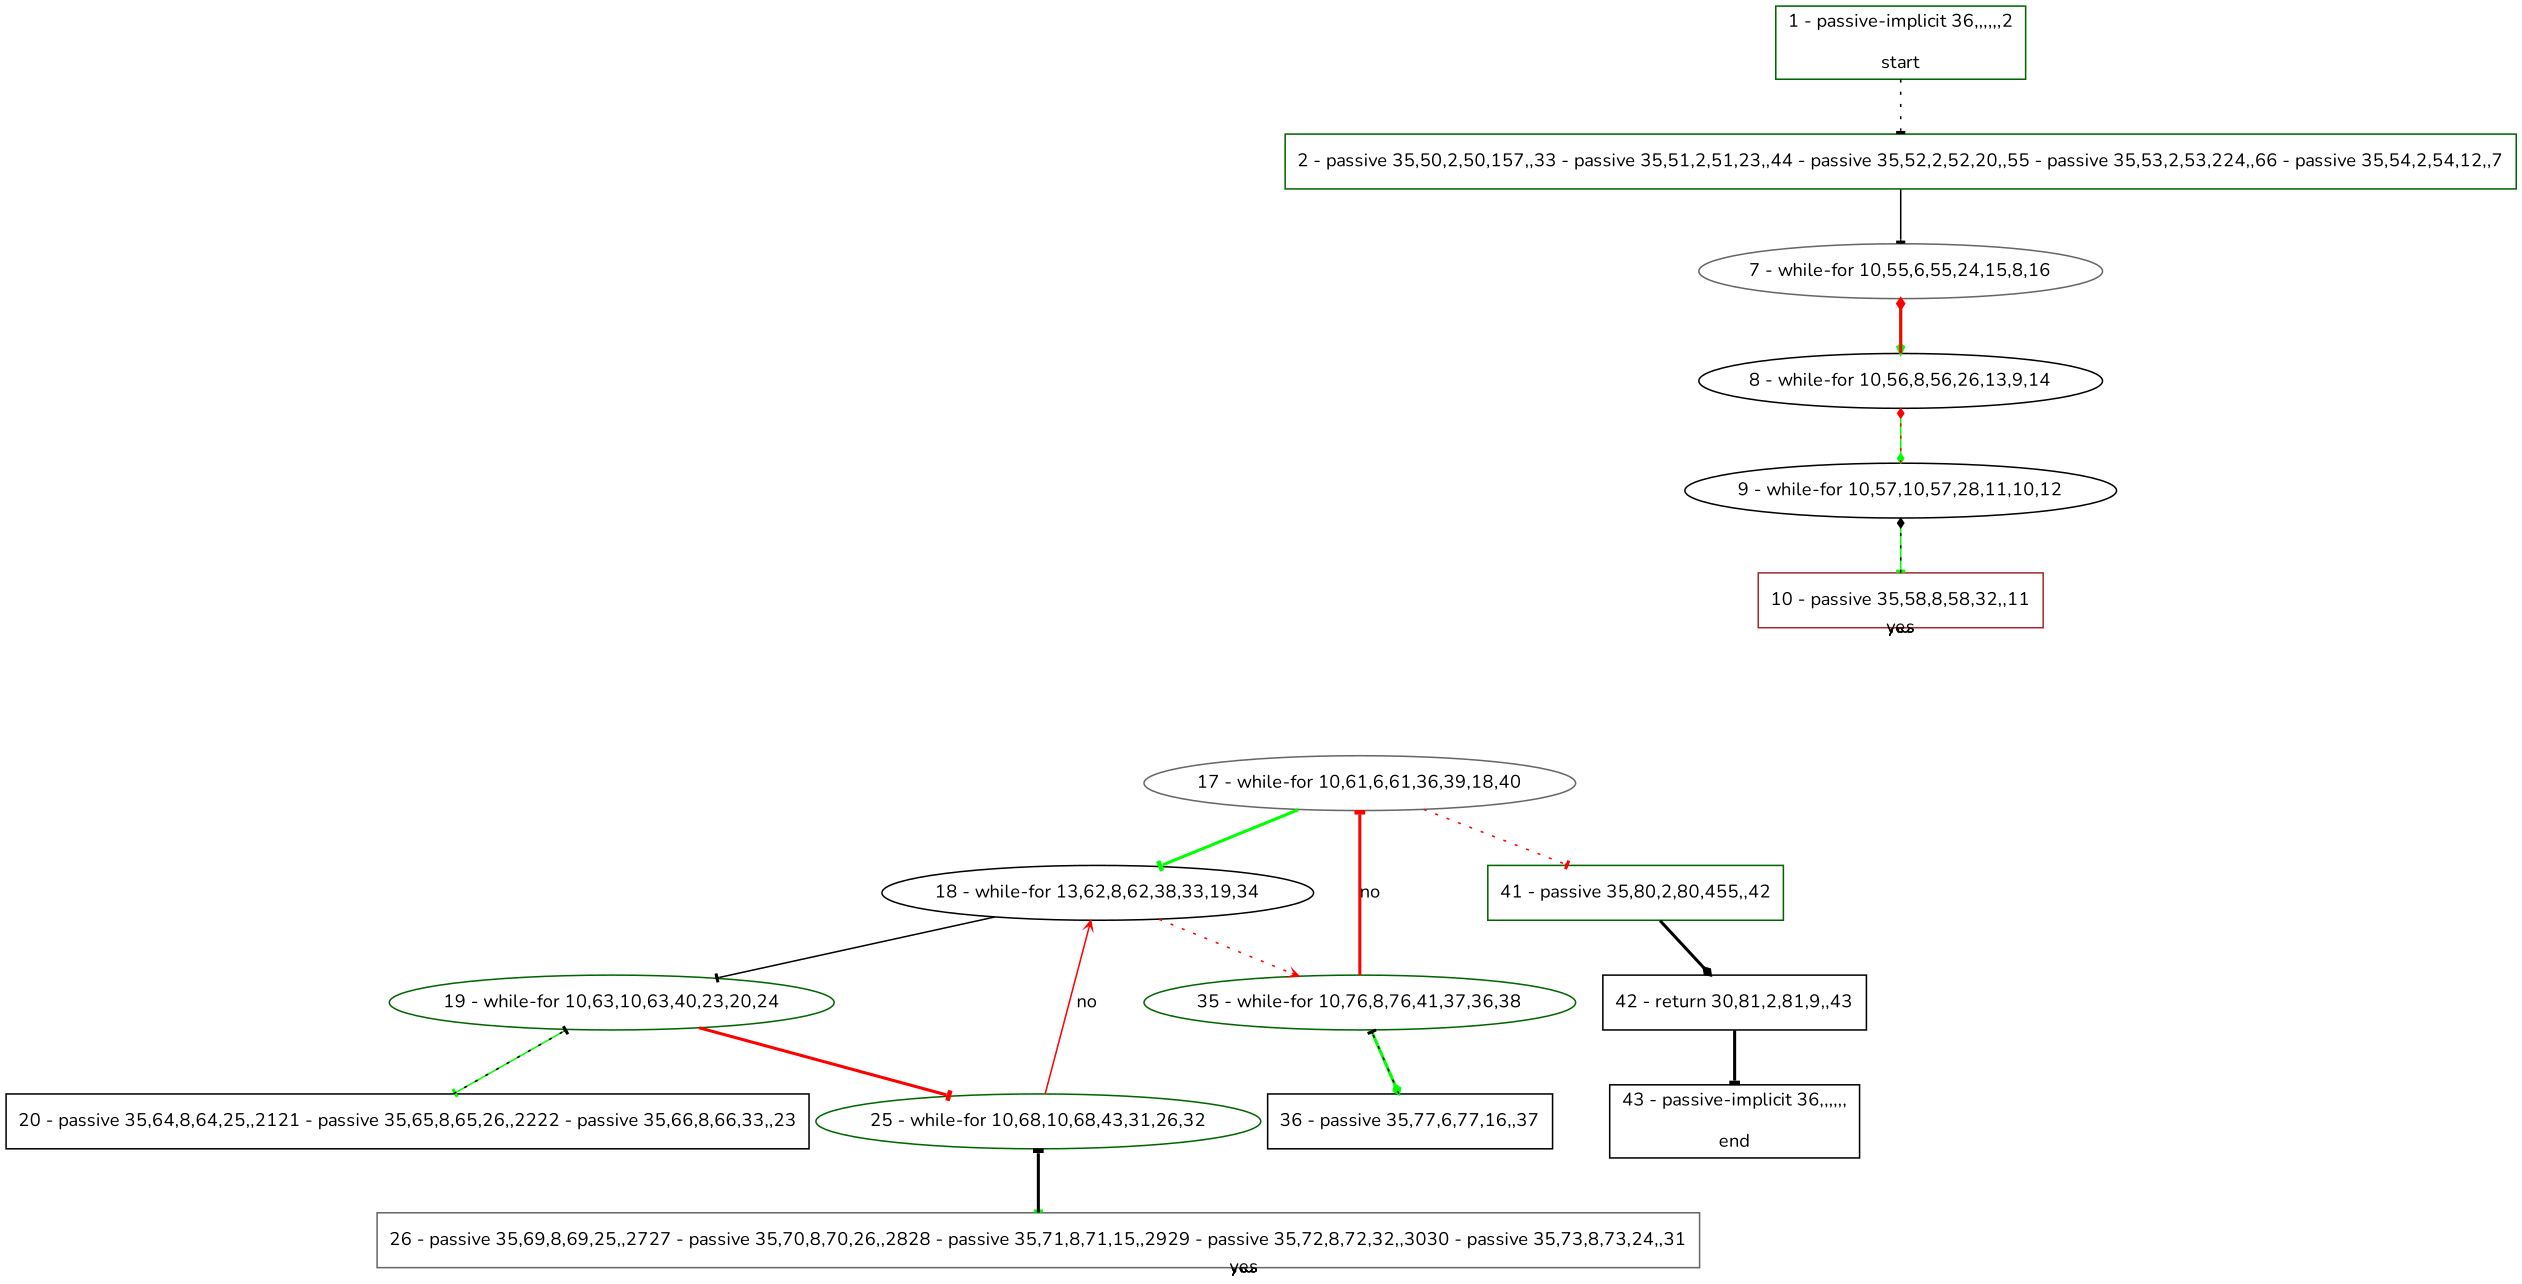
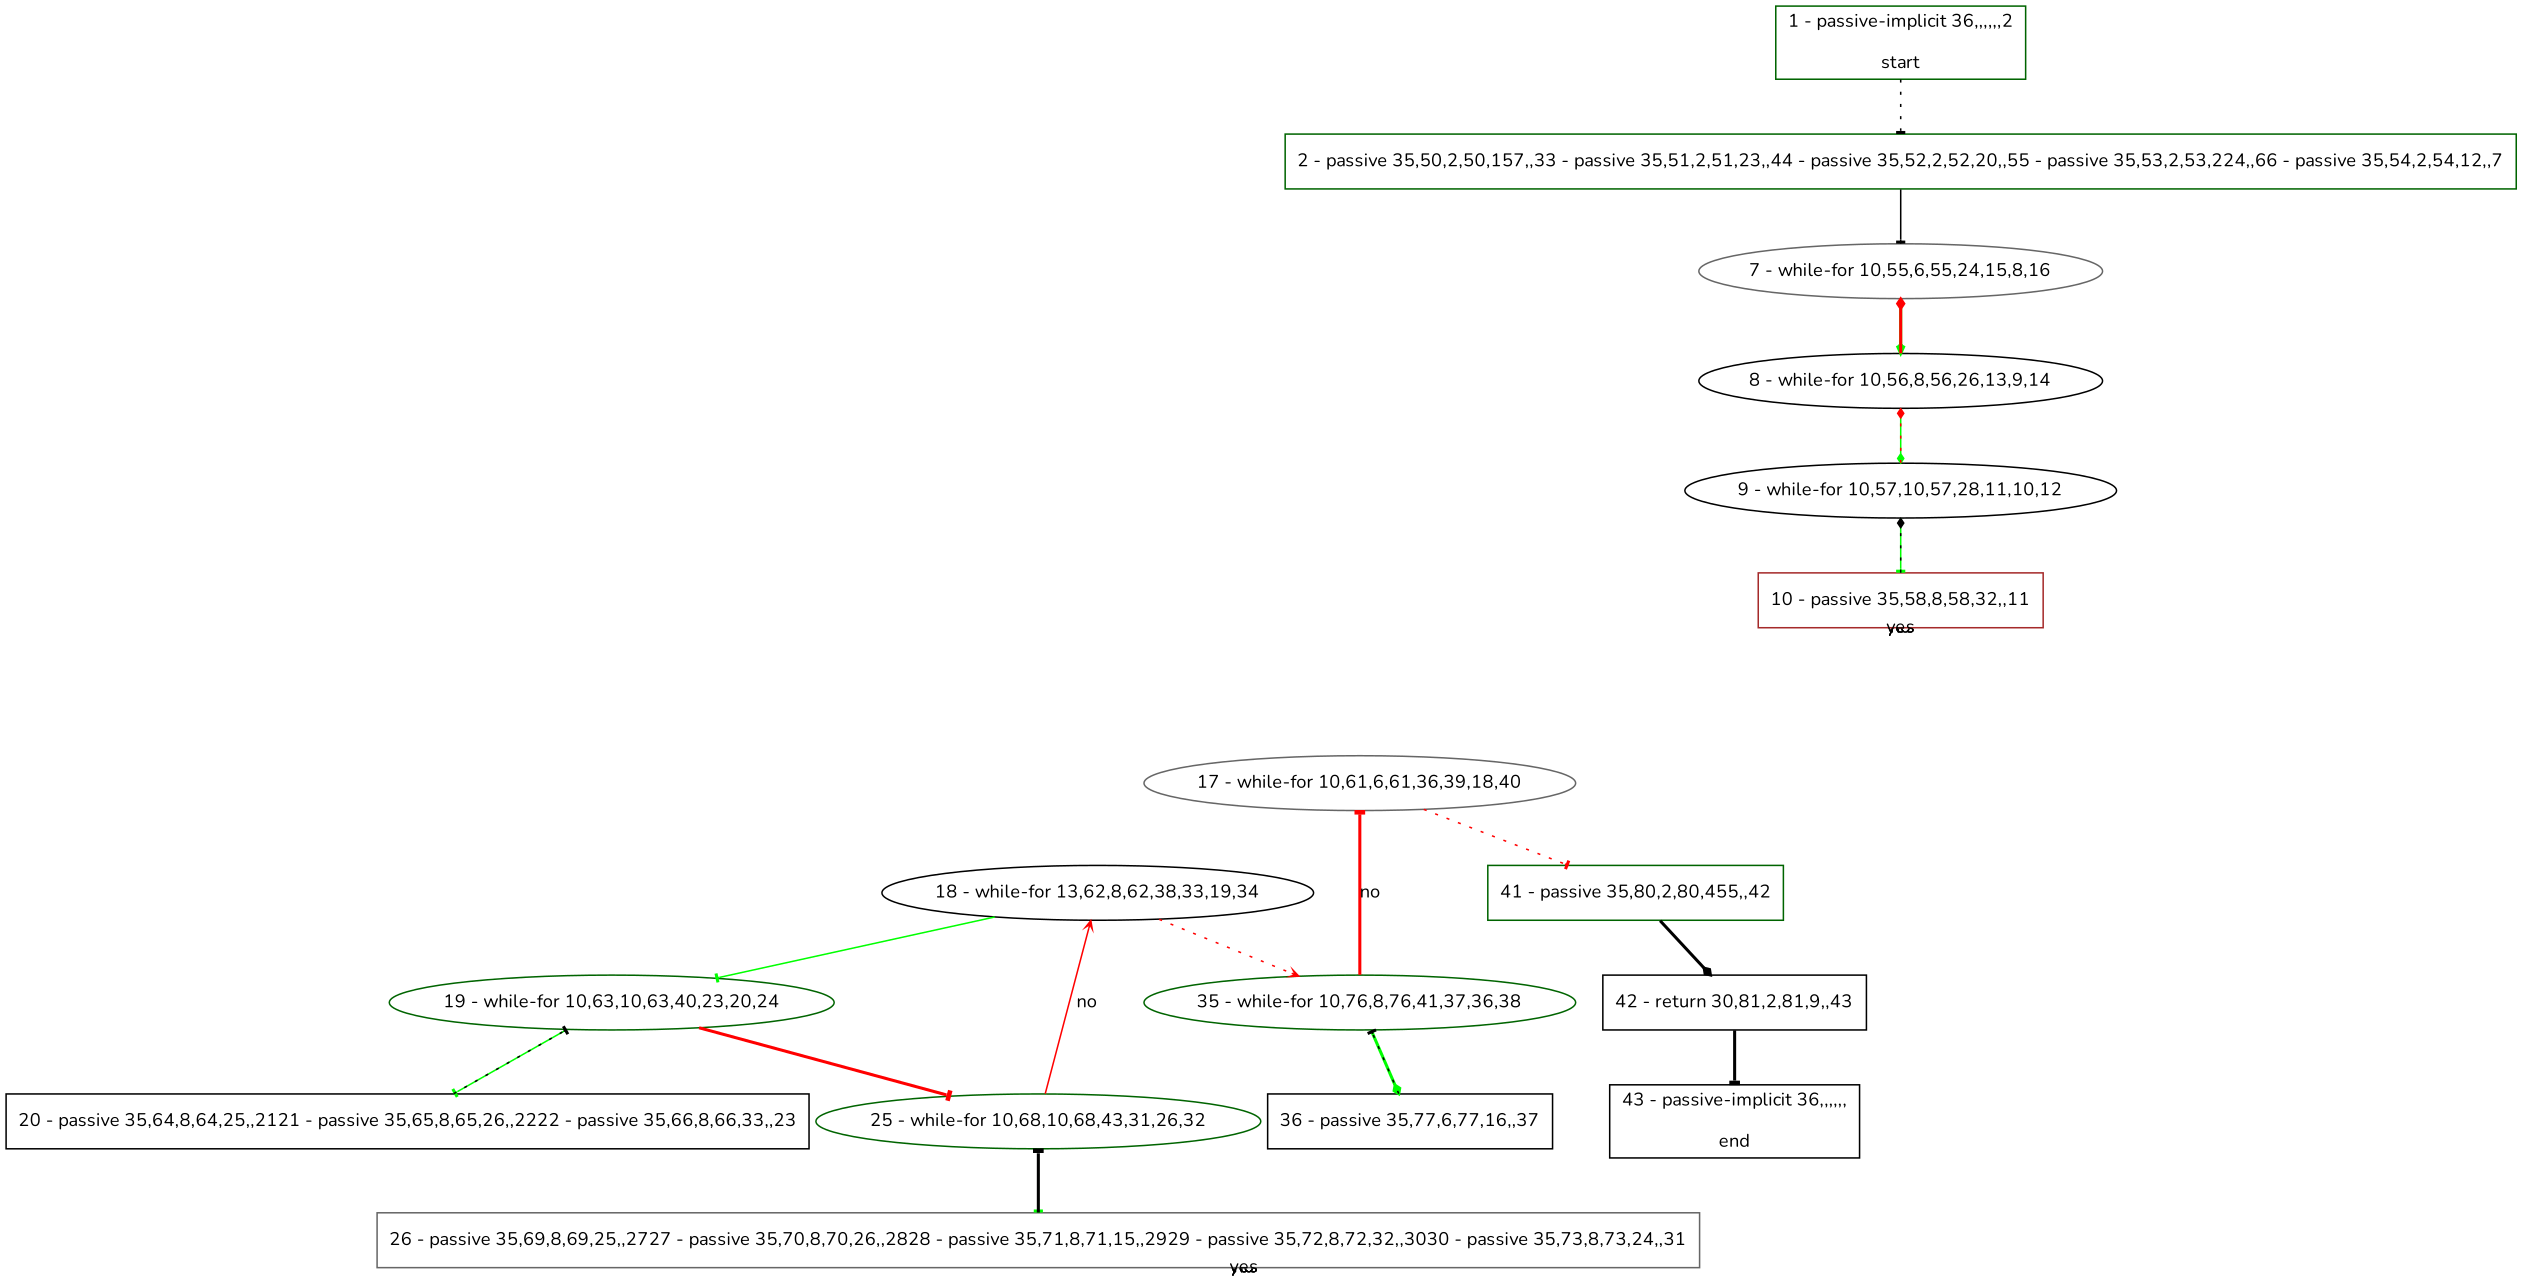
(1231, 837) -> none
(857, 947) -> (857, 947)
